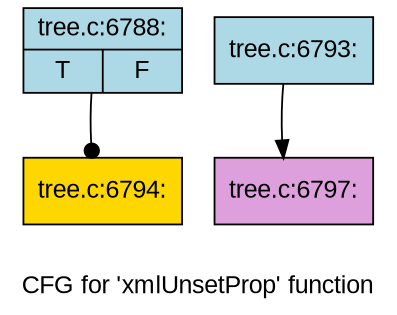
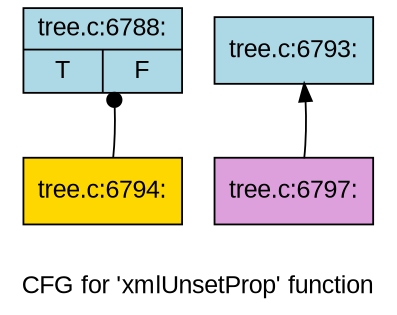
(282, 112) -> (306, 130)
(91, 118) -> (115, 133)
